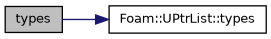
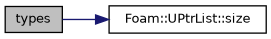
(188, 19) -> (188, 19)
